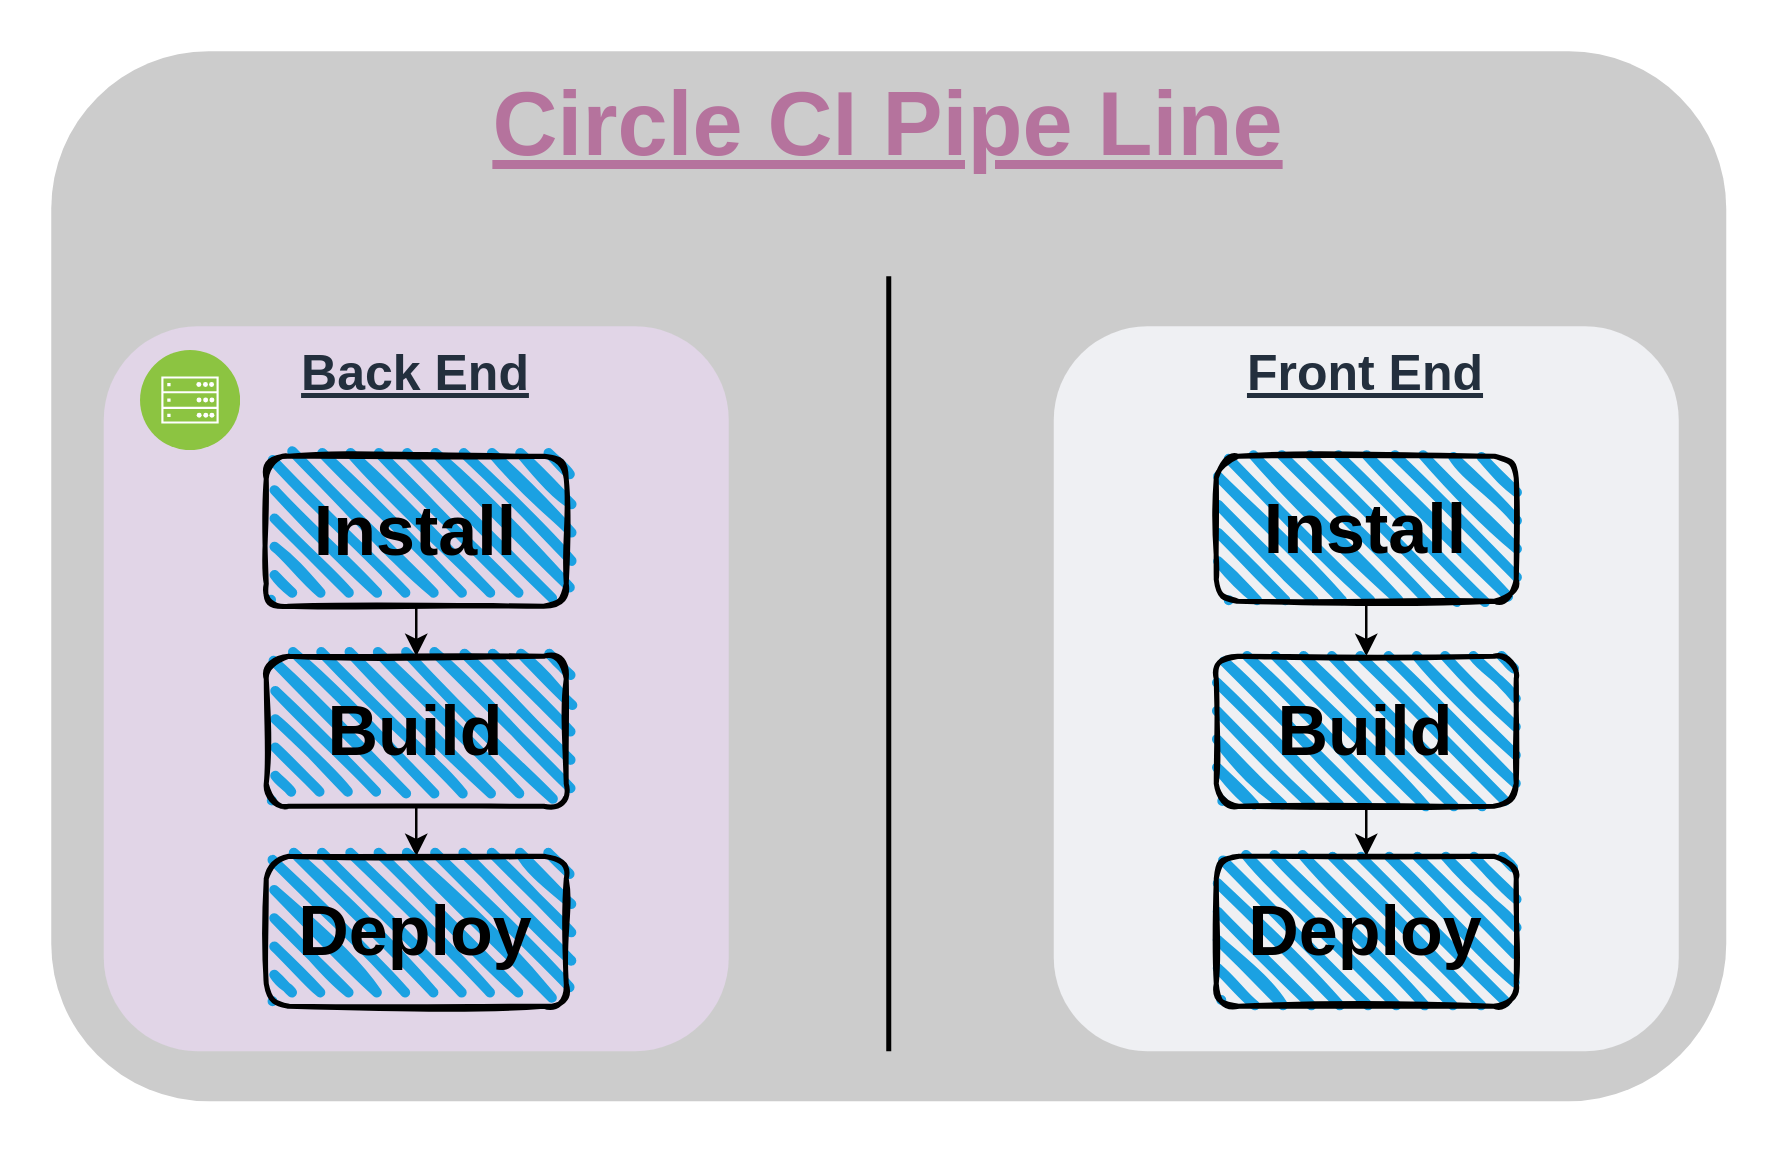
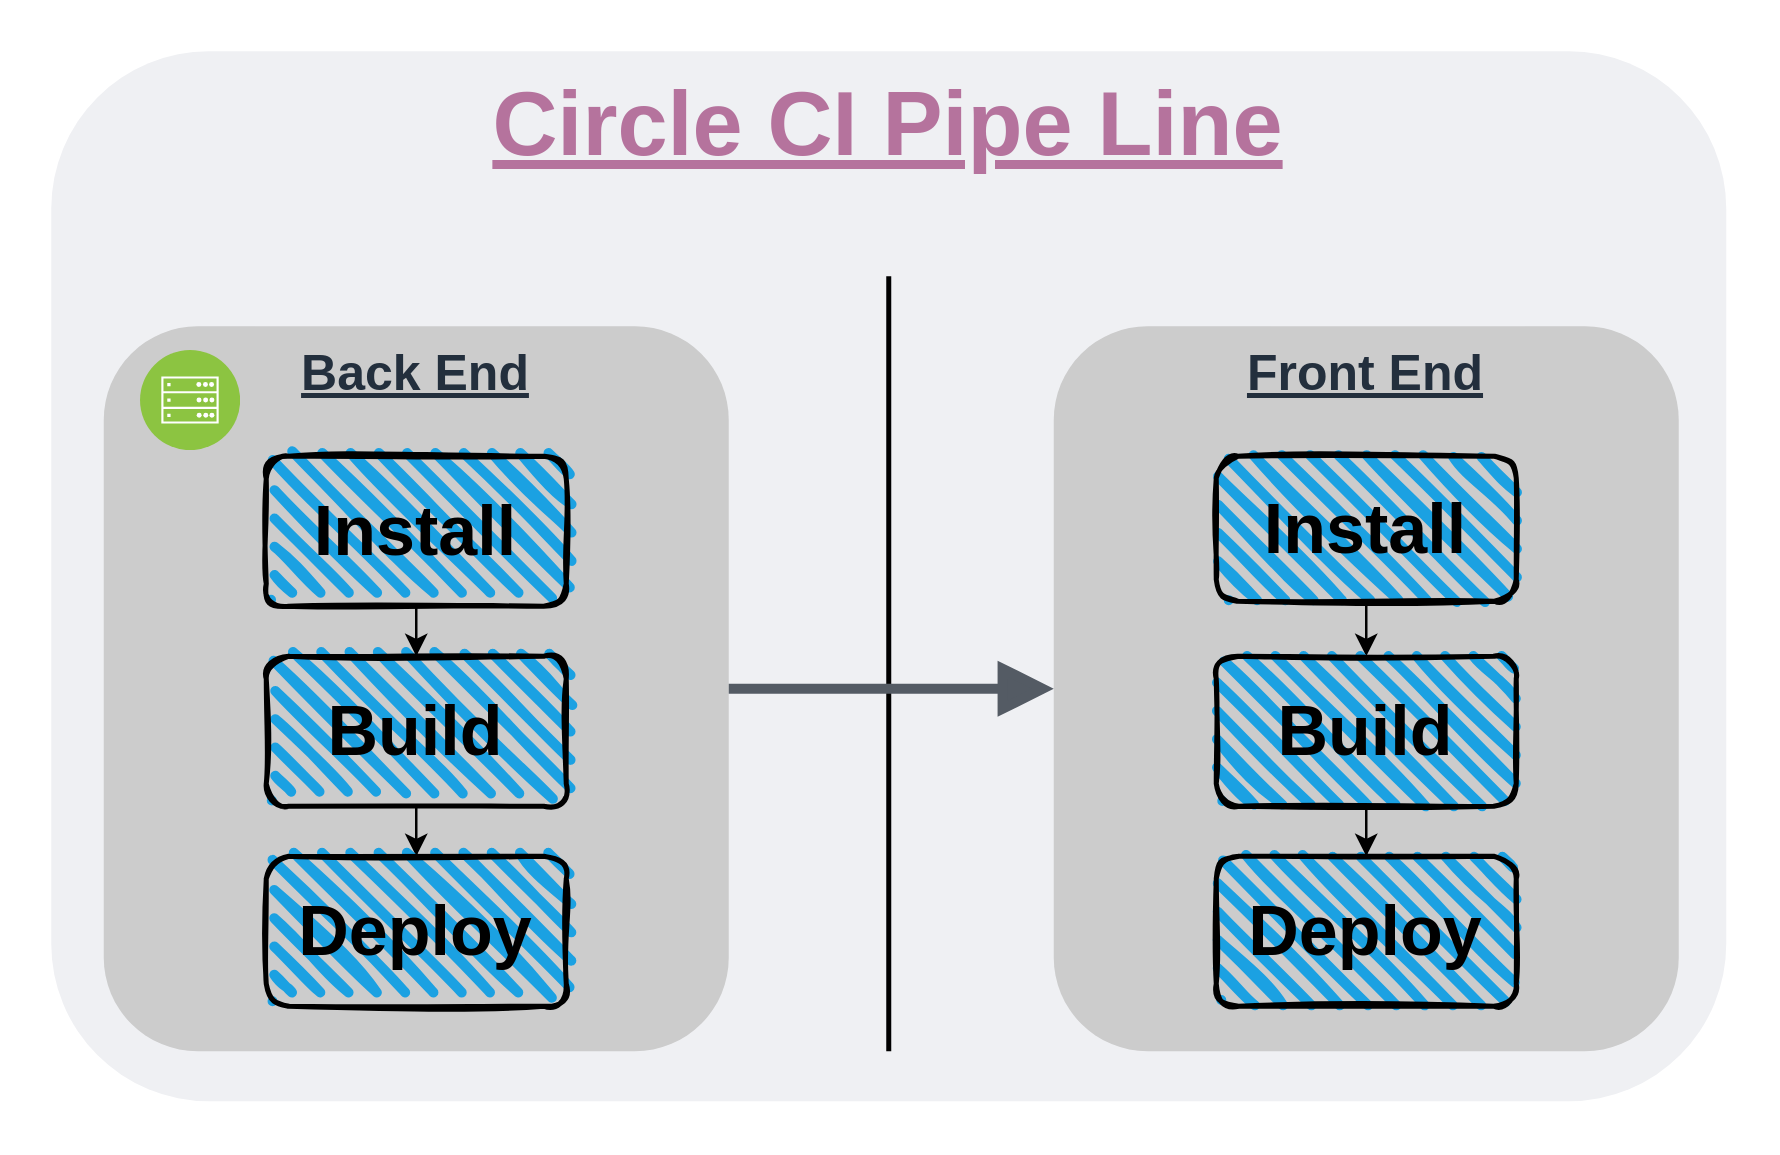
(888, 125) -> (888, 125)
(415, 373) -> (415, 373)
(1365, 373) -> (1365, 373)
none -> (865, 689)
